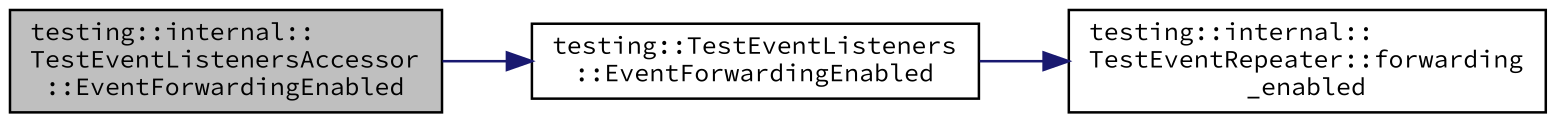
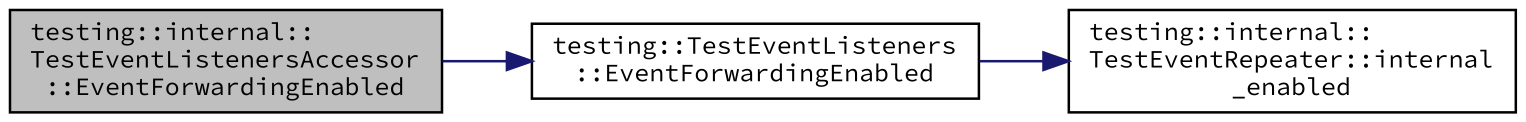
(1307, 61) -> (1292, 61)
